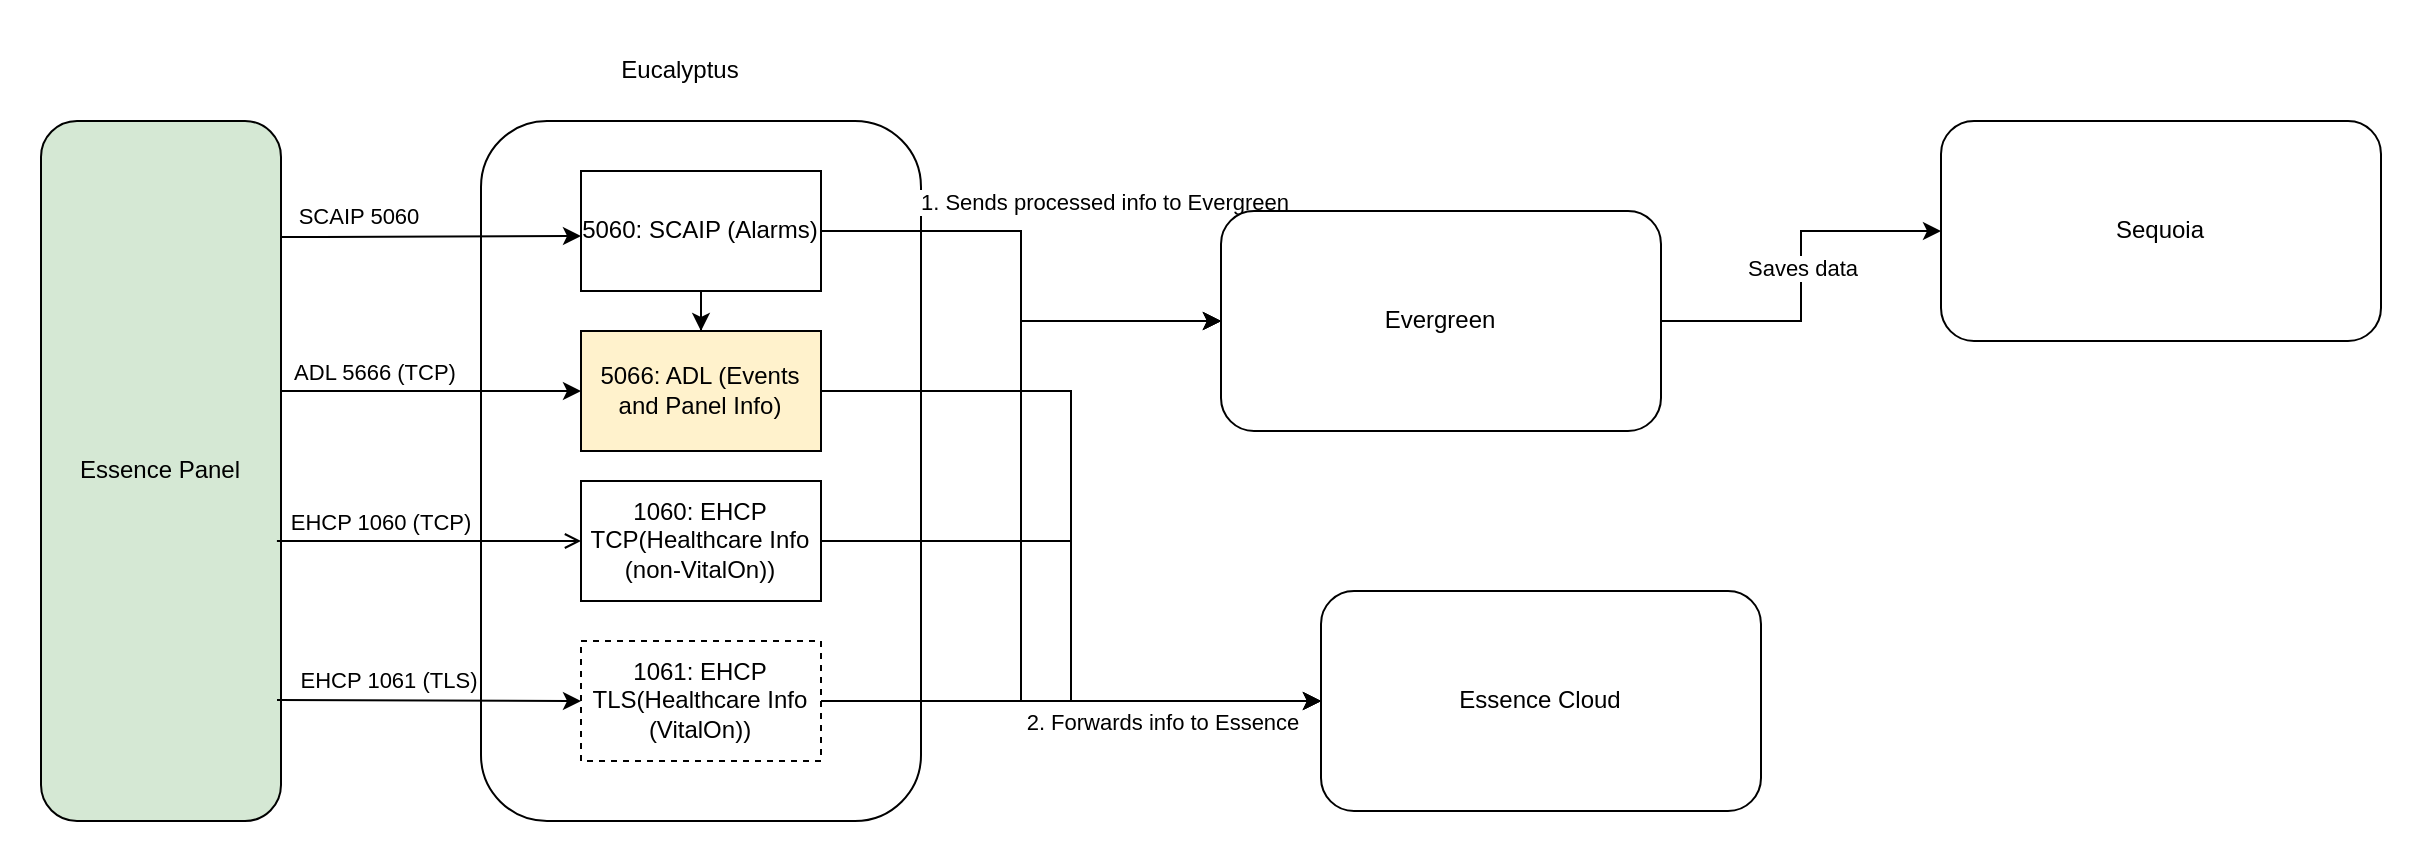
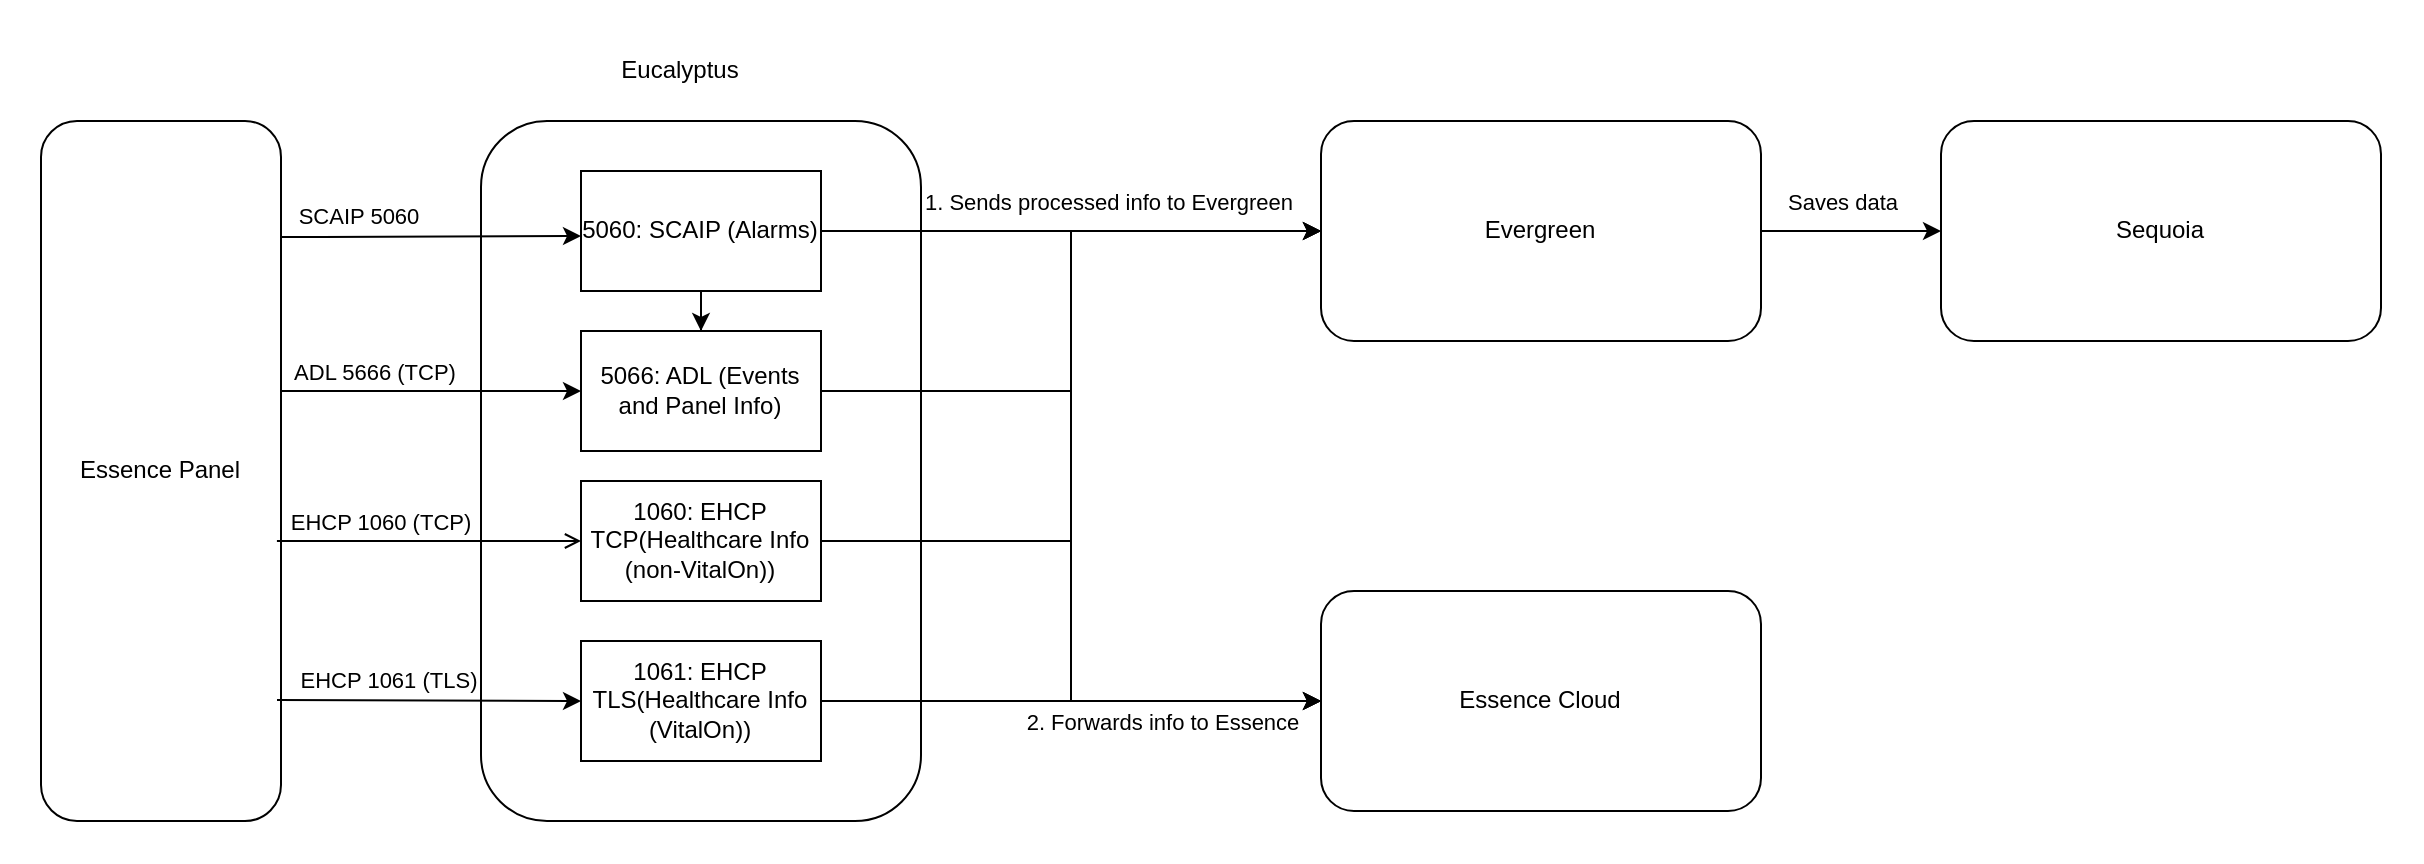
(1441, 321) -> (1541, 231)
(701, 391) -> (701, 391)
(161, 471) -> (161, 471)
(701, 701) -> (701, 701)
